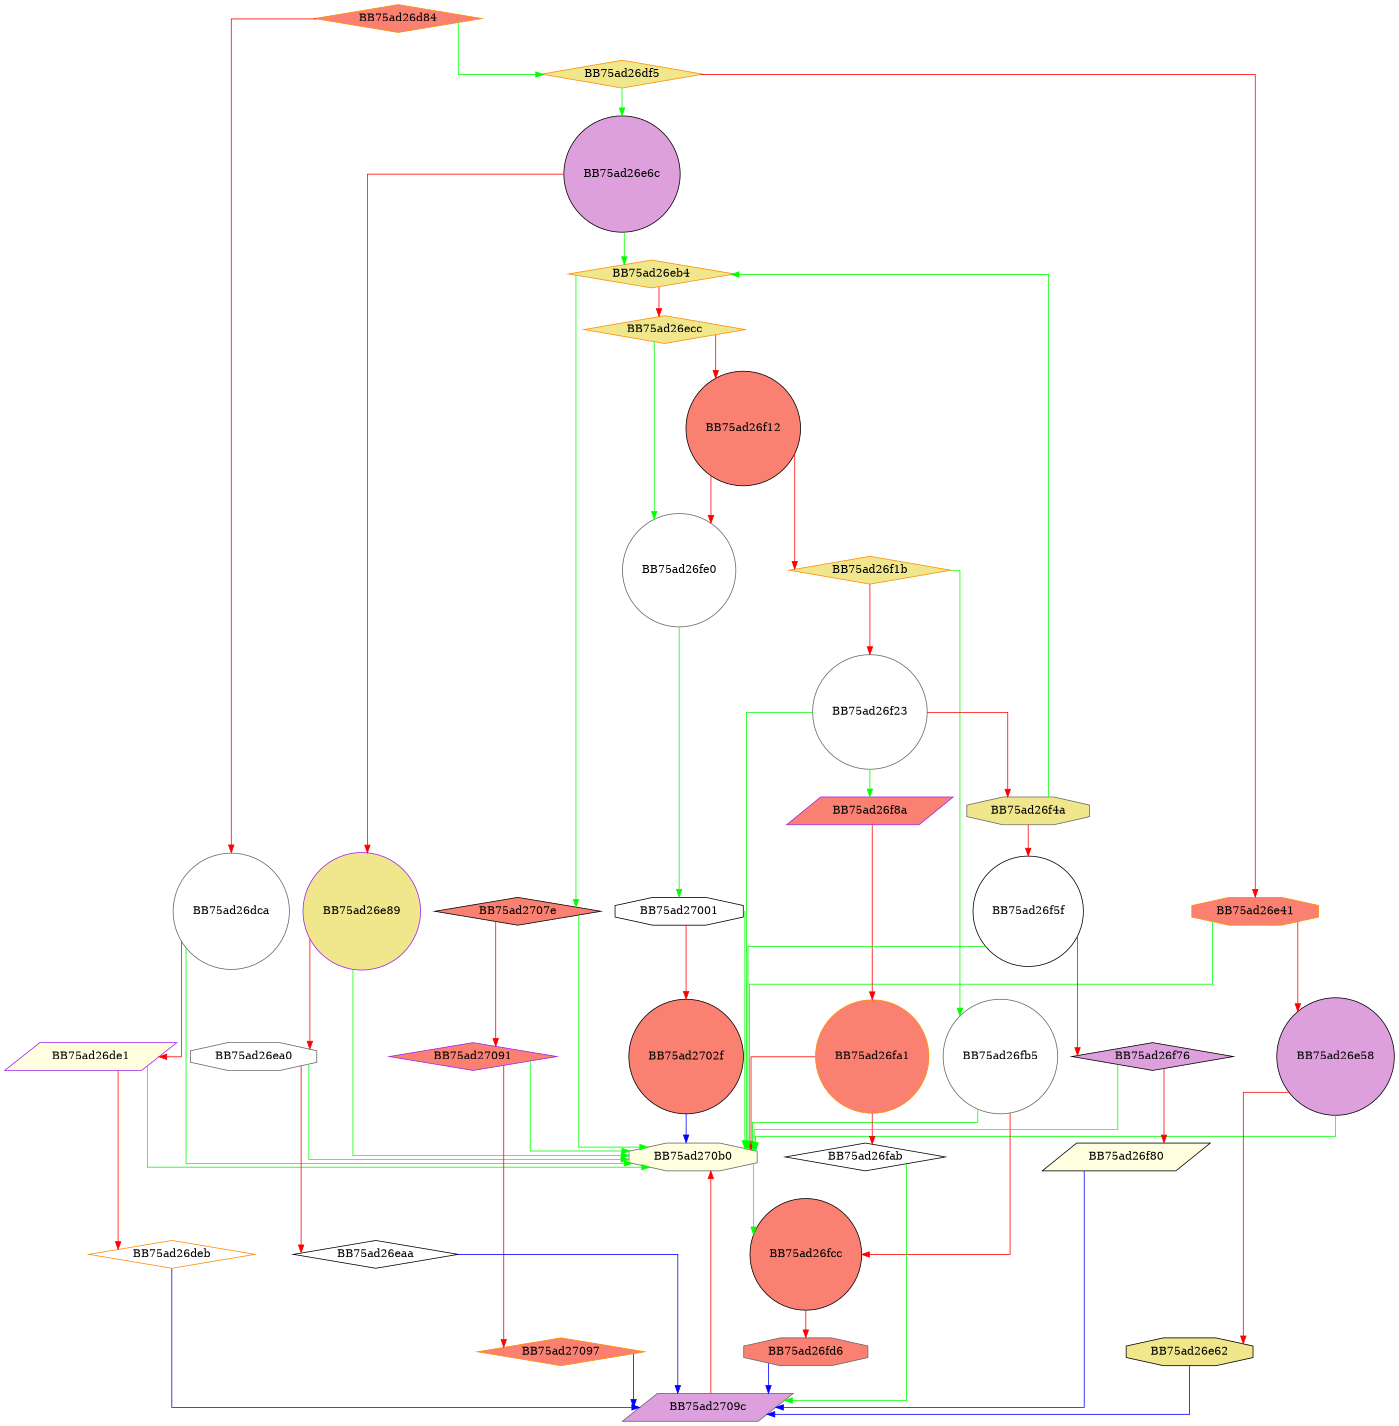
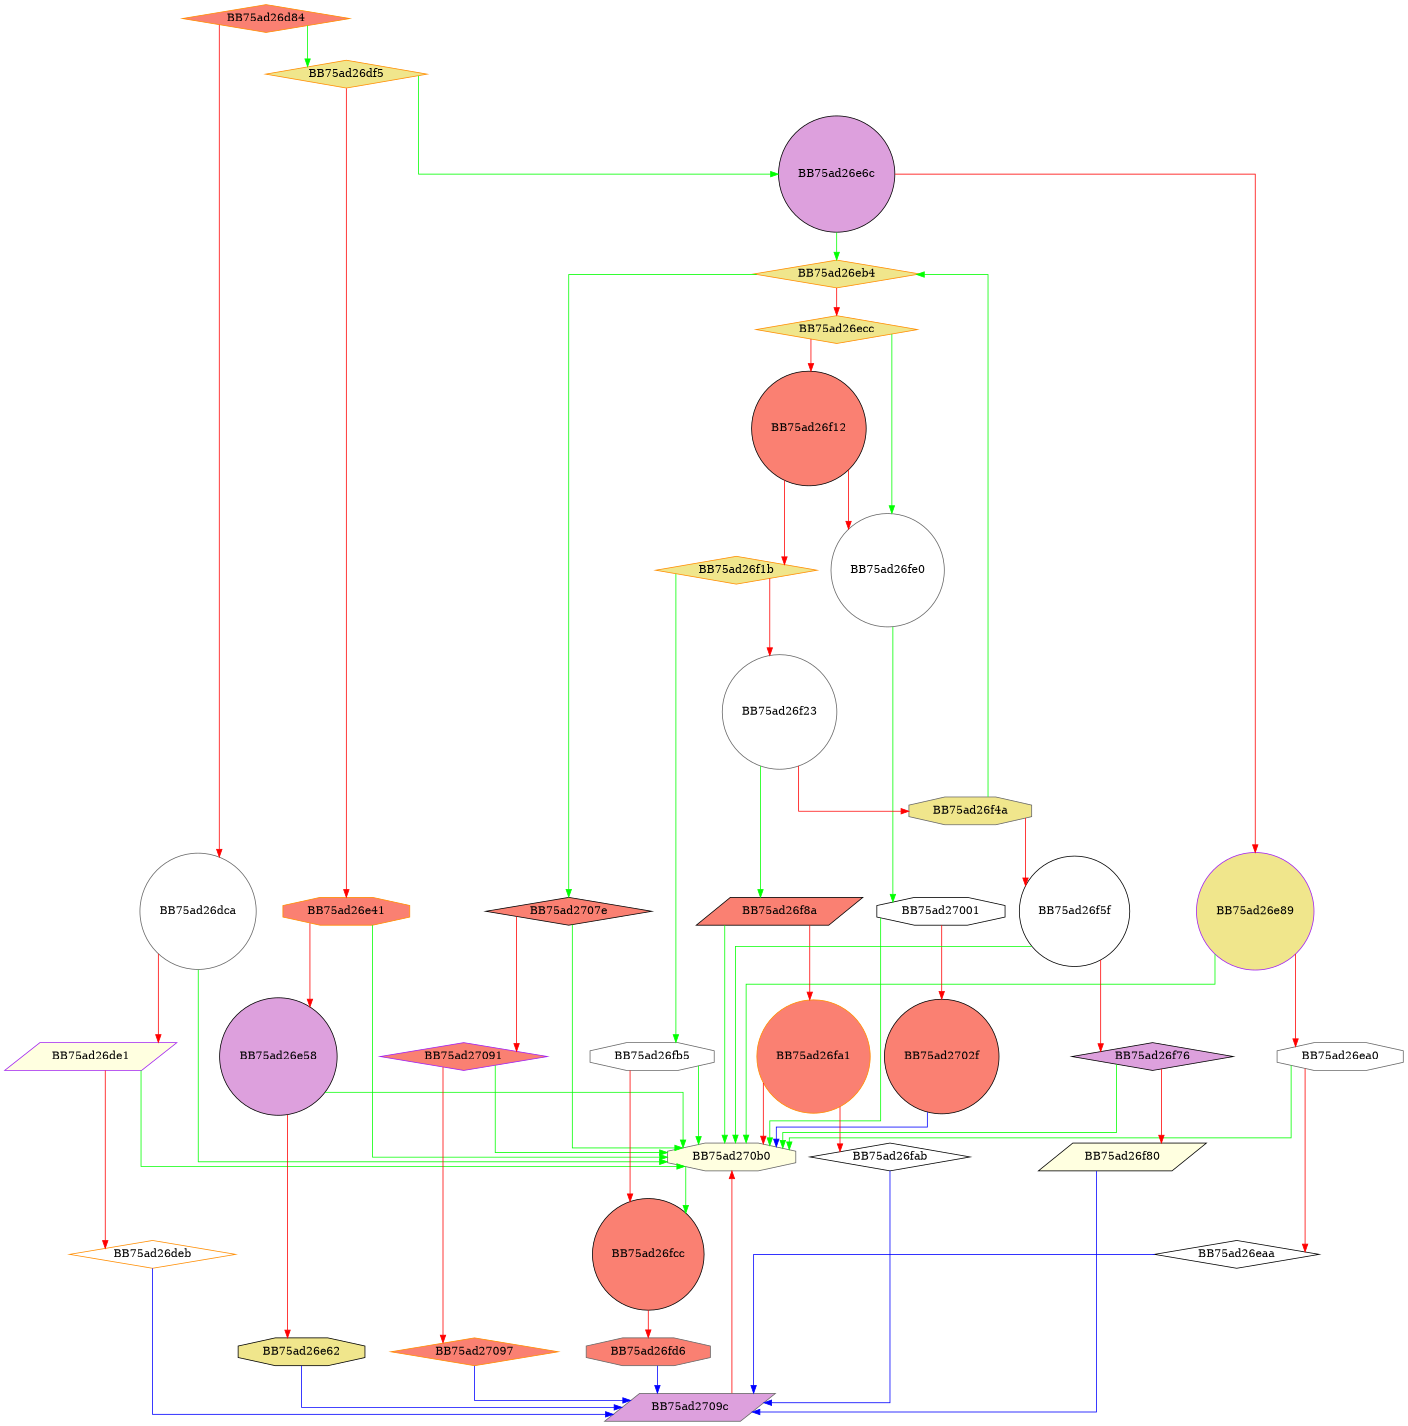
(870, 811) -> (780, 911)
(746, 894) -> (725, 1030)
(1000, 1057) -> (652, 1057)
(907, 1339) -> (890, 1346)
